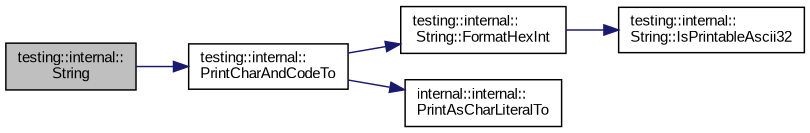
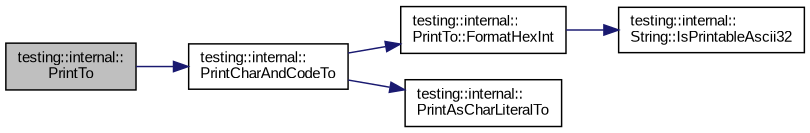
(483, 30) -> (483, 30)
(71, 67) -> (71, 67)
(483, 103) -> (483, 103)
